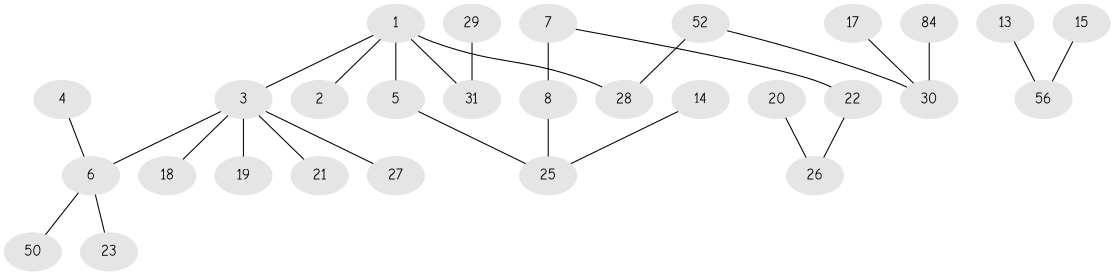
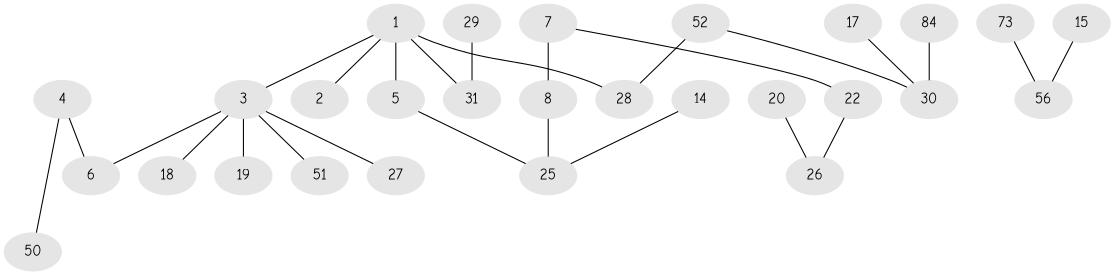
(1005, 23) -> (1005, 23)
(320, 176) -> (320, 176)
(62, 214) -> (48, 176)
(109, 252) -> none
